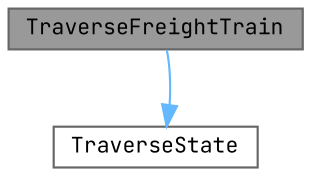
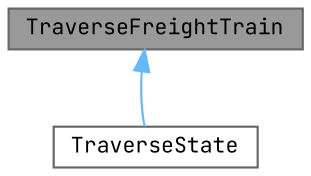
(170, 77) -> (141, 99)
